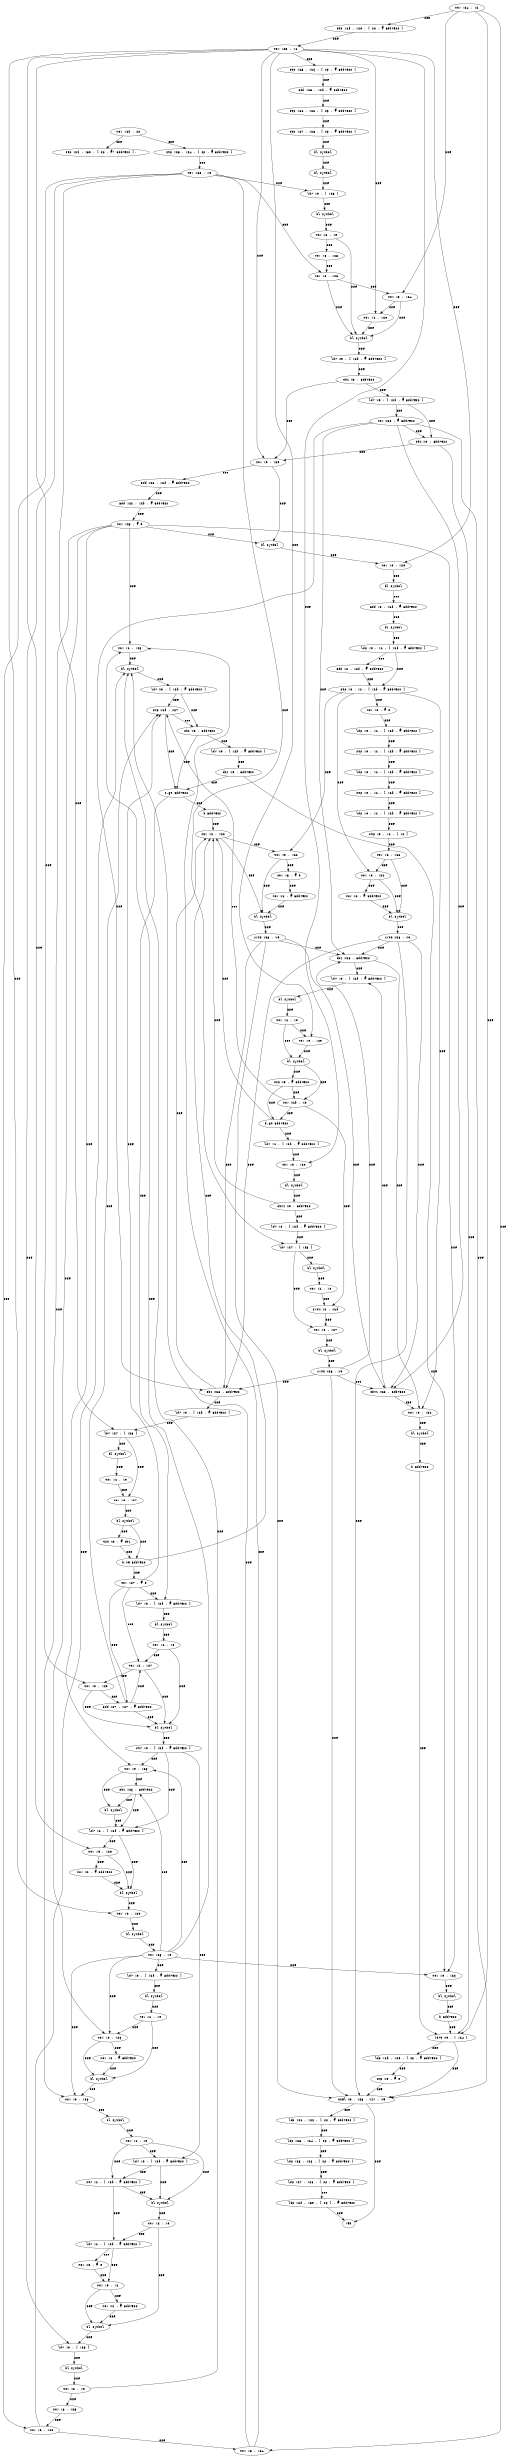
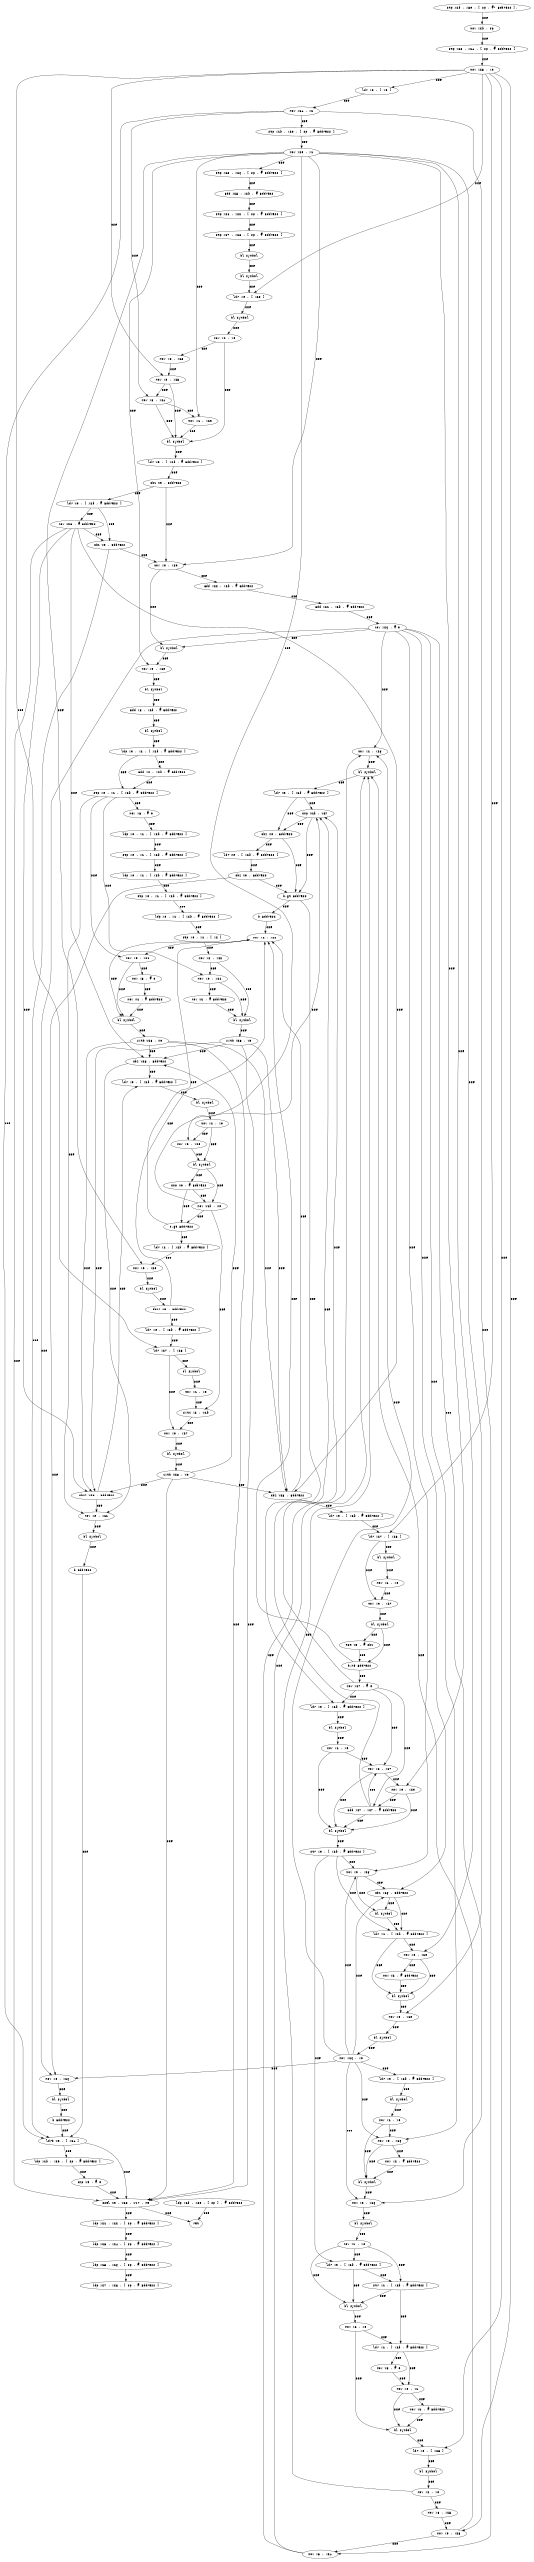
none -> (377, 90)
(116, 141) -> (482, 17)
none -> (422, 1265)
(322, 2192) -> none
